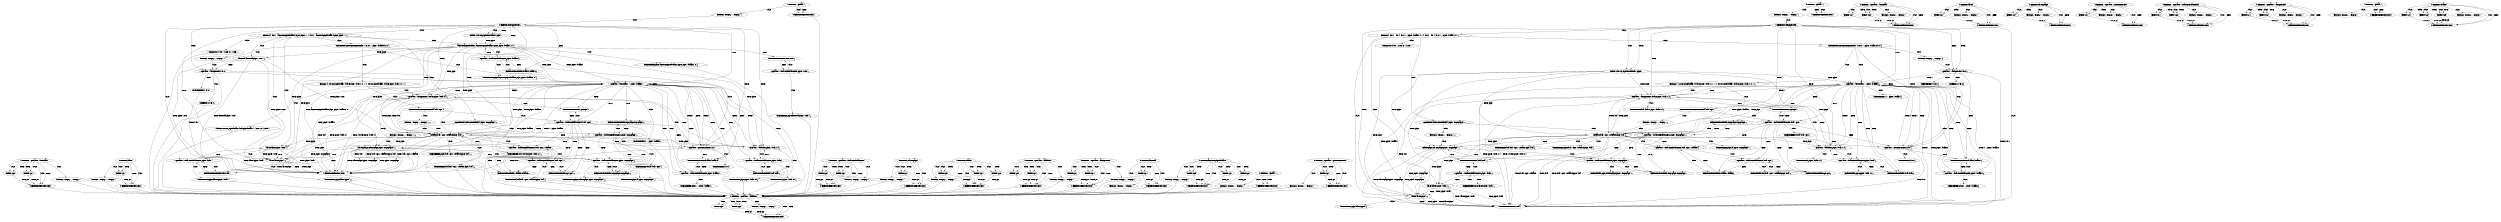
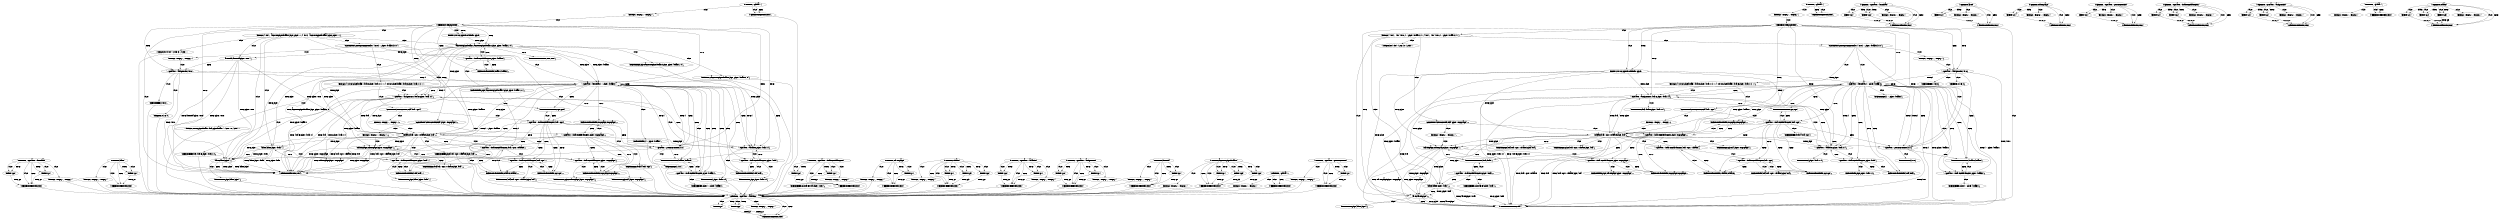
(789, 71) -> none
none -> (725, 78)
